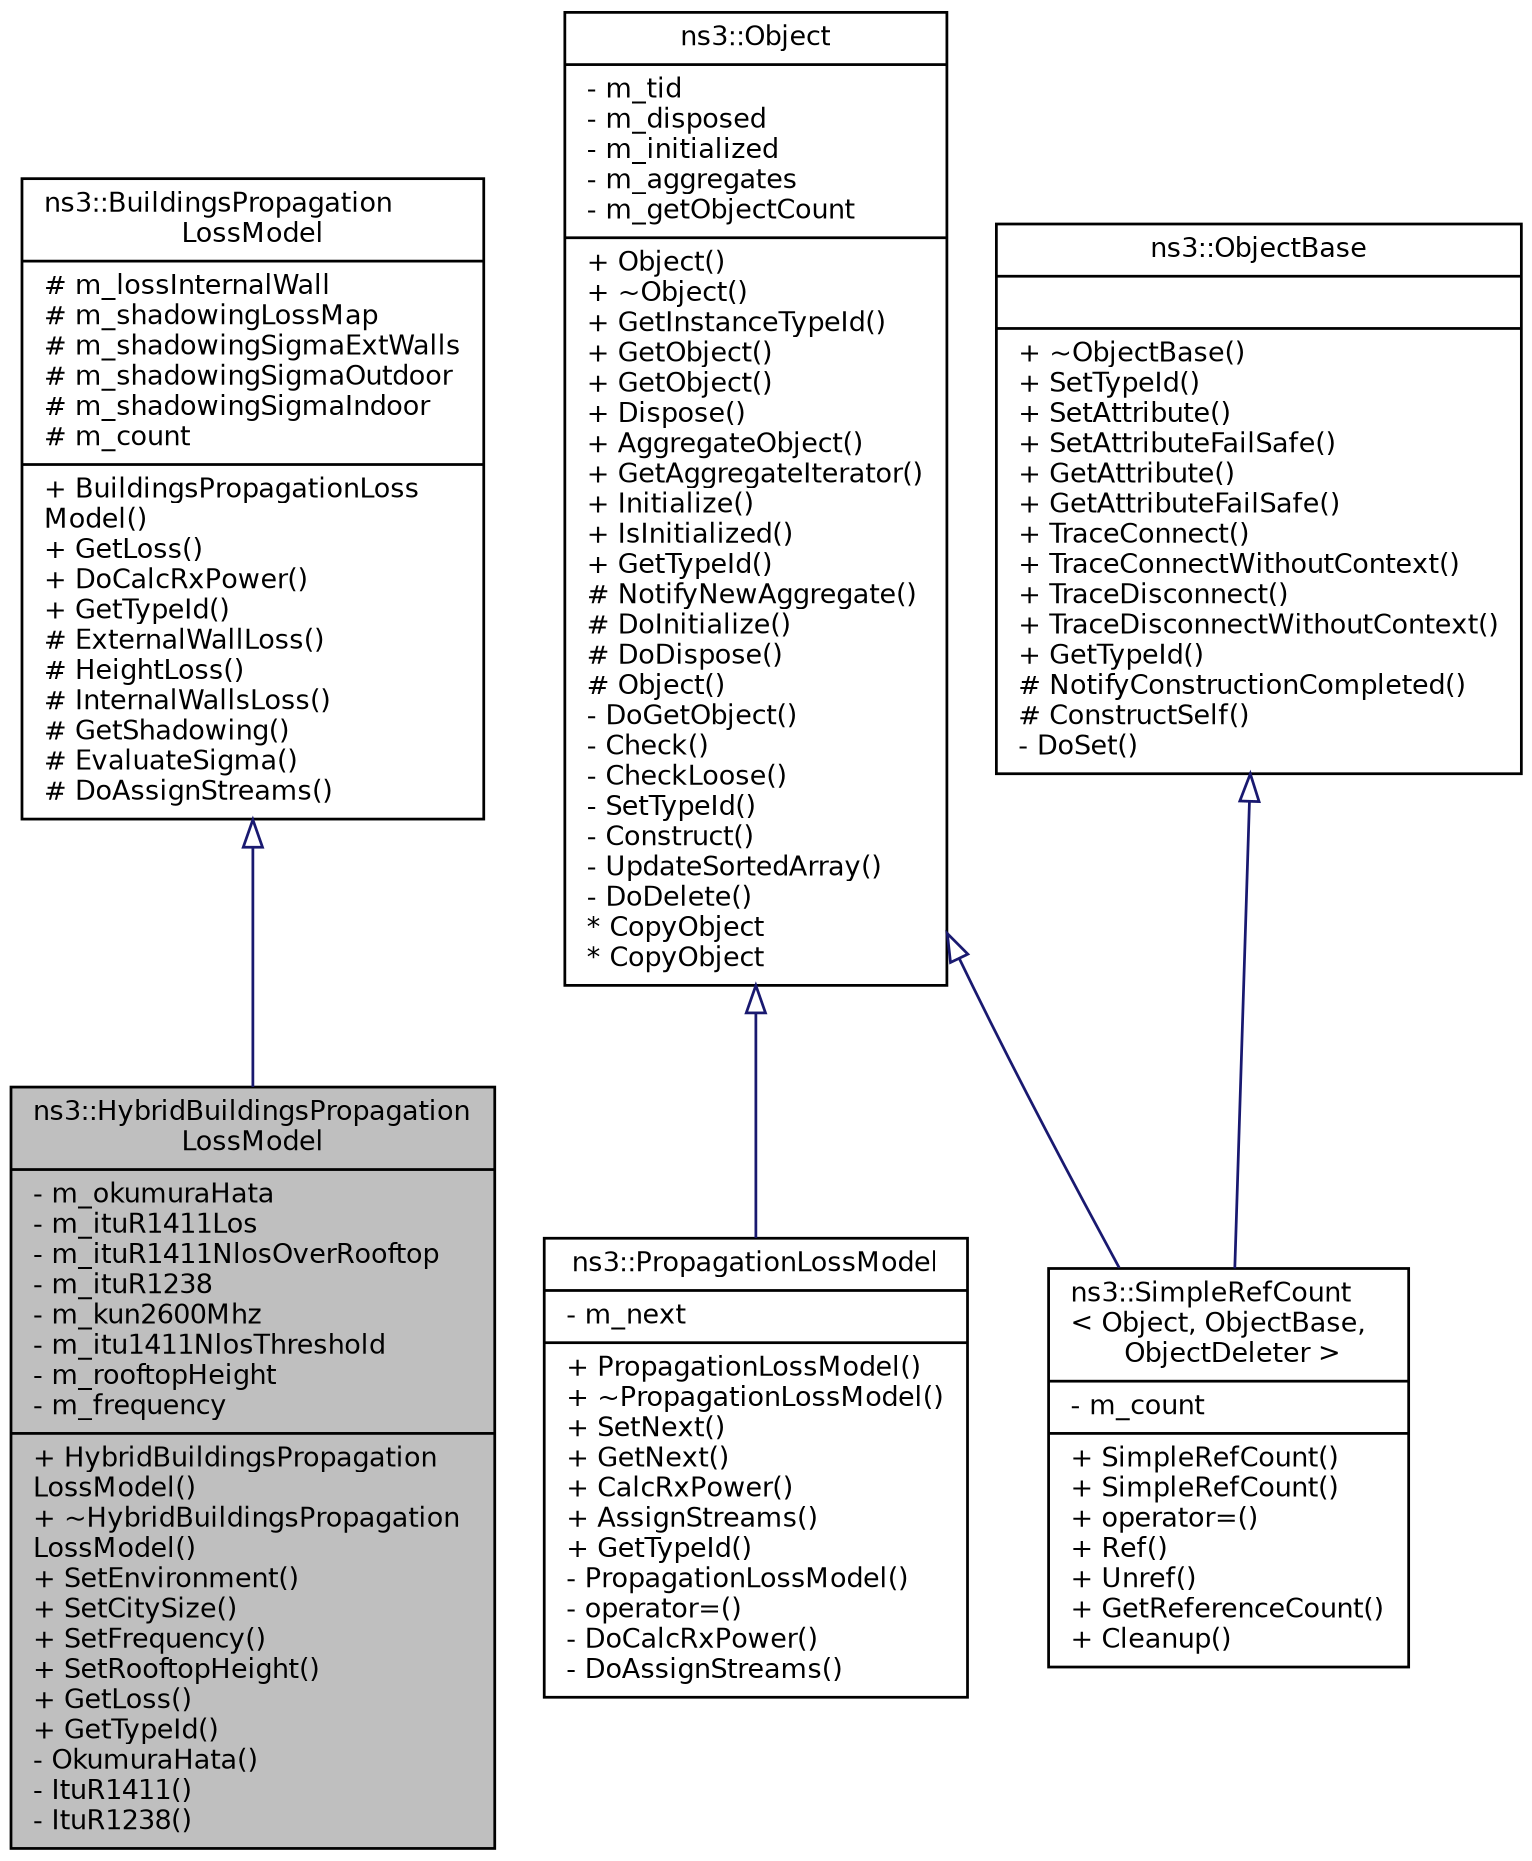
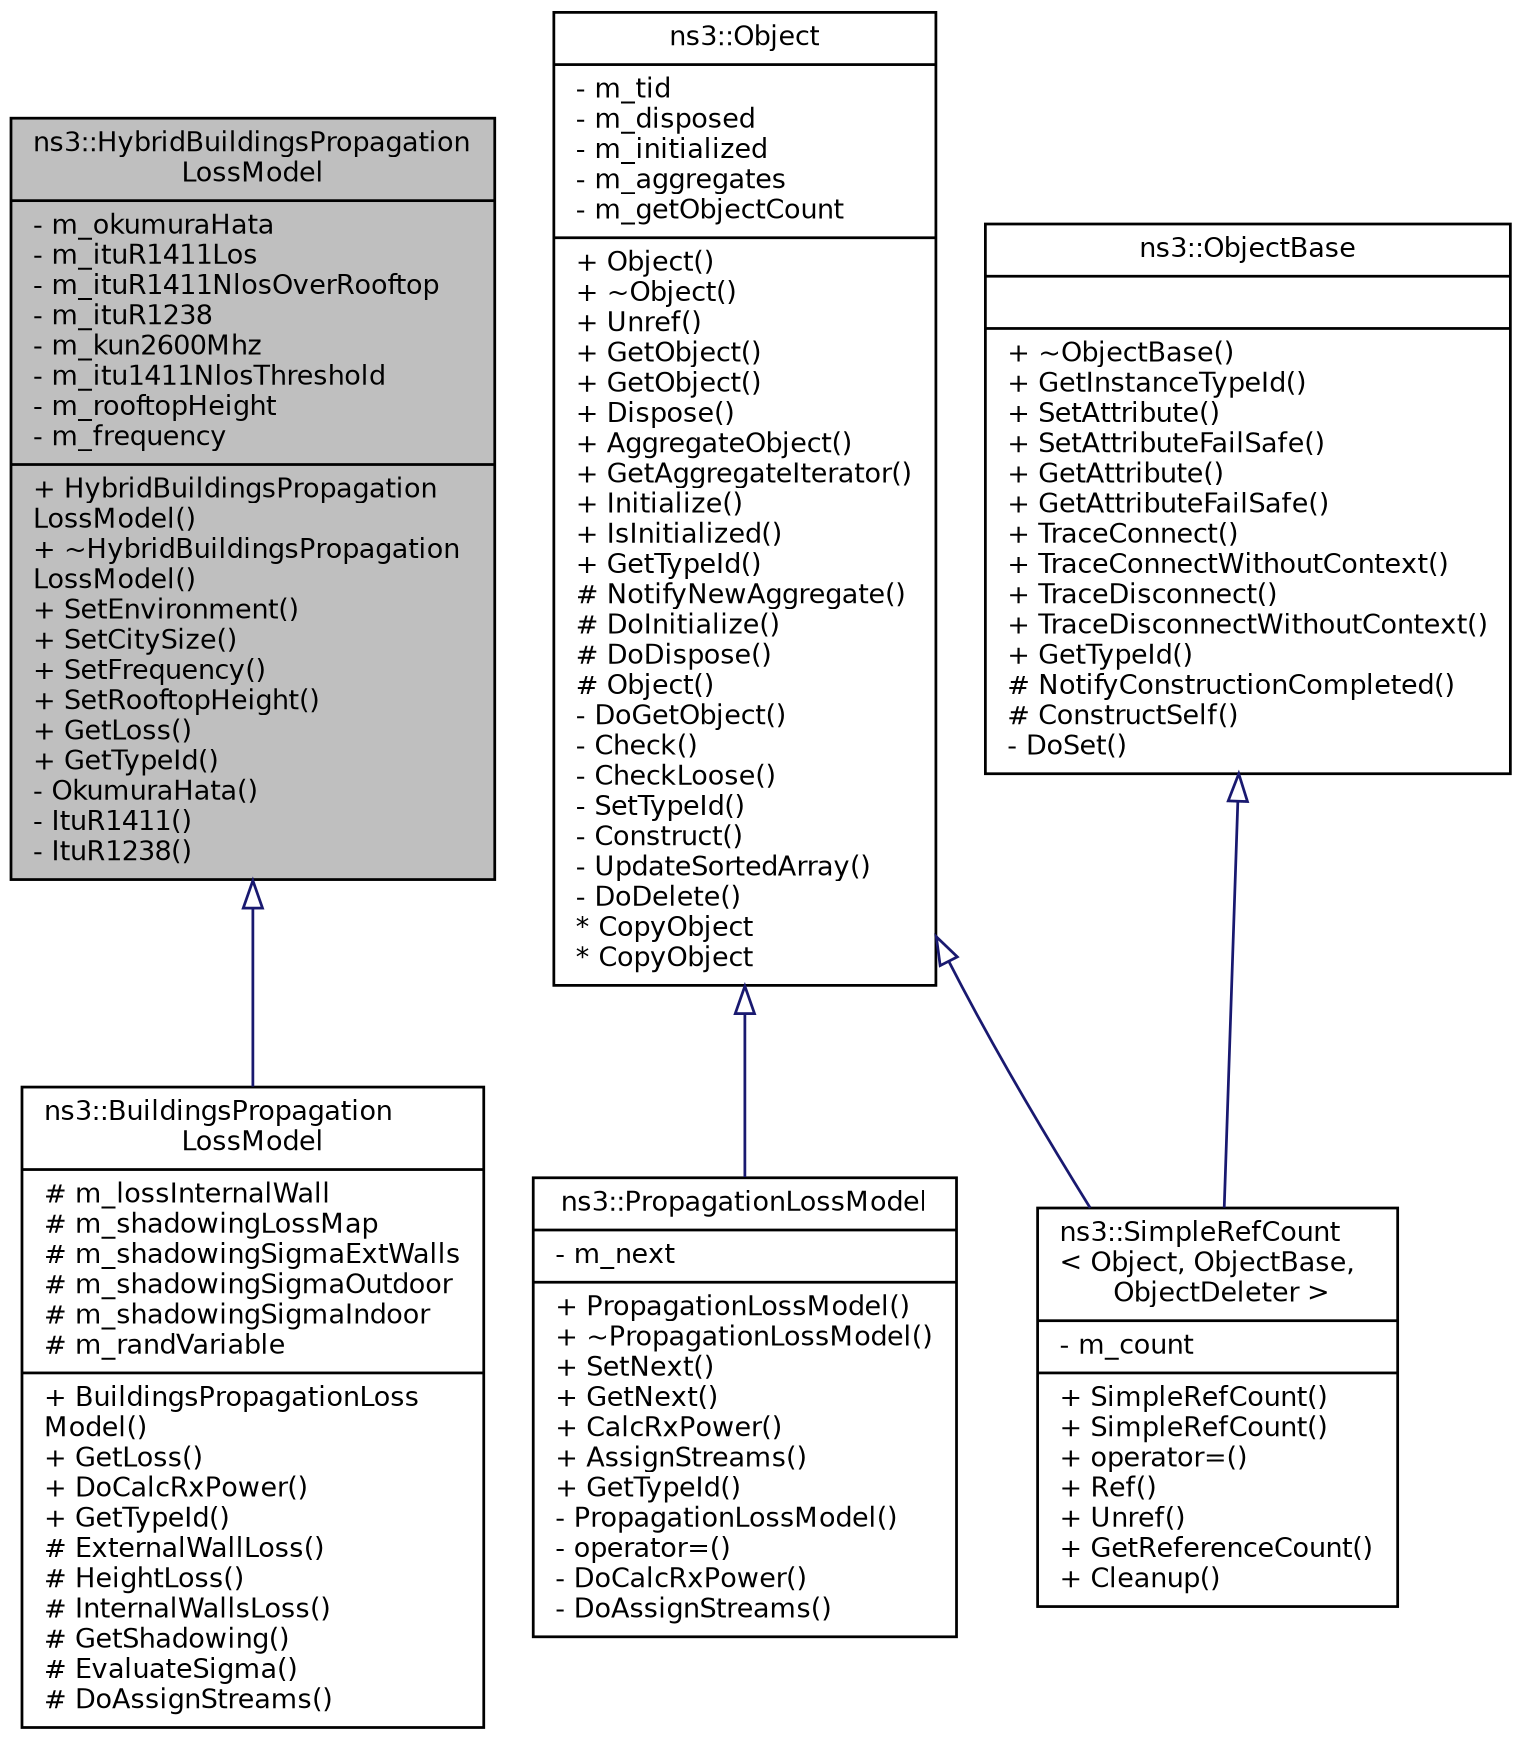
(737, 323) -> (639, 323)
(1110, 383) -> (1157, 383)
(118, 437) -> (165, 1345)
(253, 968) -> (253, 998)
